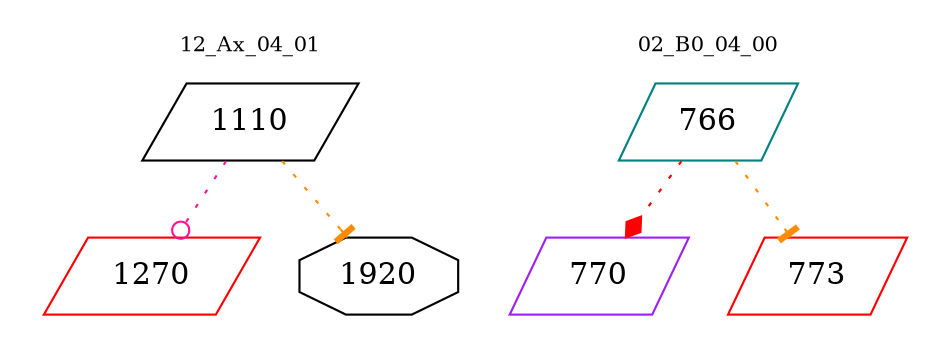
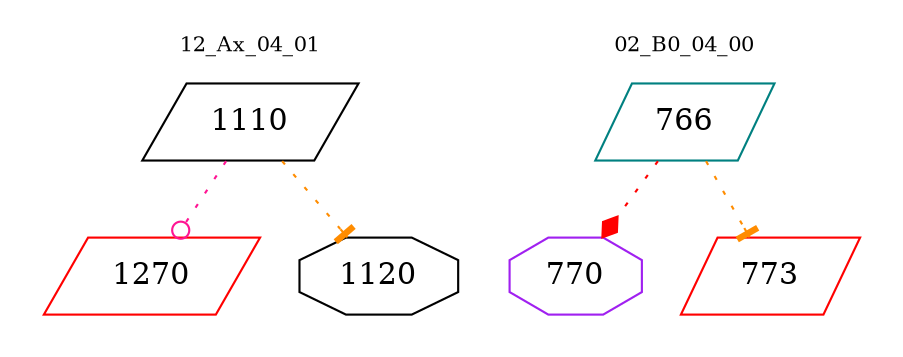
(379, 276) -> (379, 276)
(599, 276) -> (576, 276)
